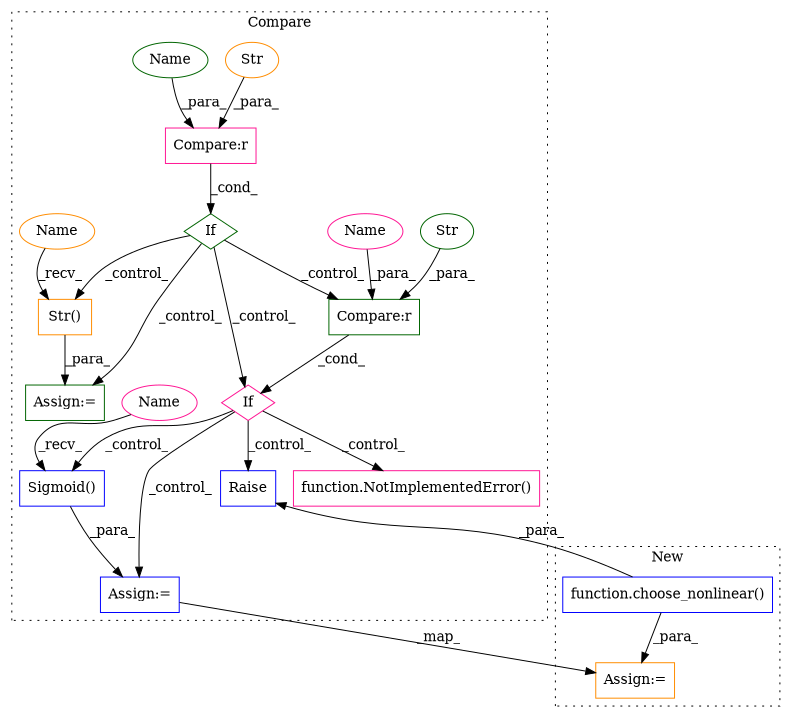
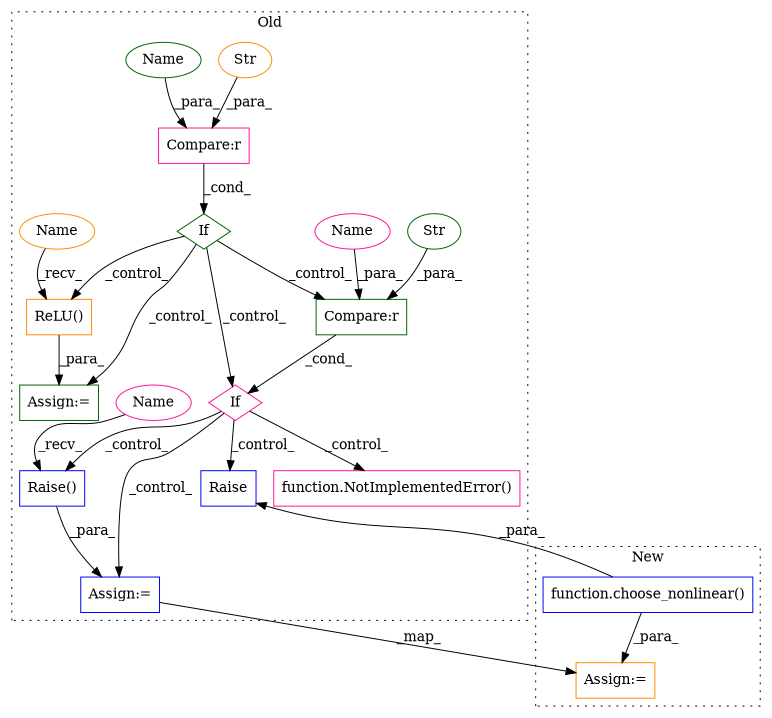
(280, 23) -> (270, 23)
(65, 317) -> (59, 317)
(62, 488) -> (52, 488)
